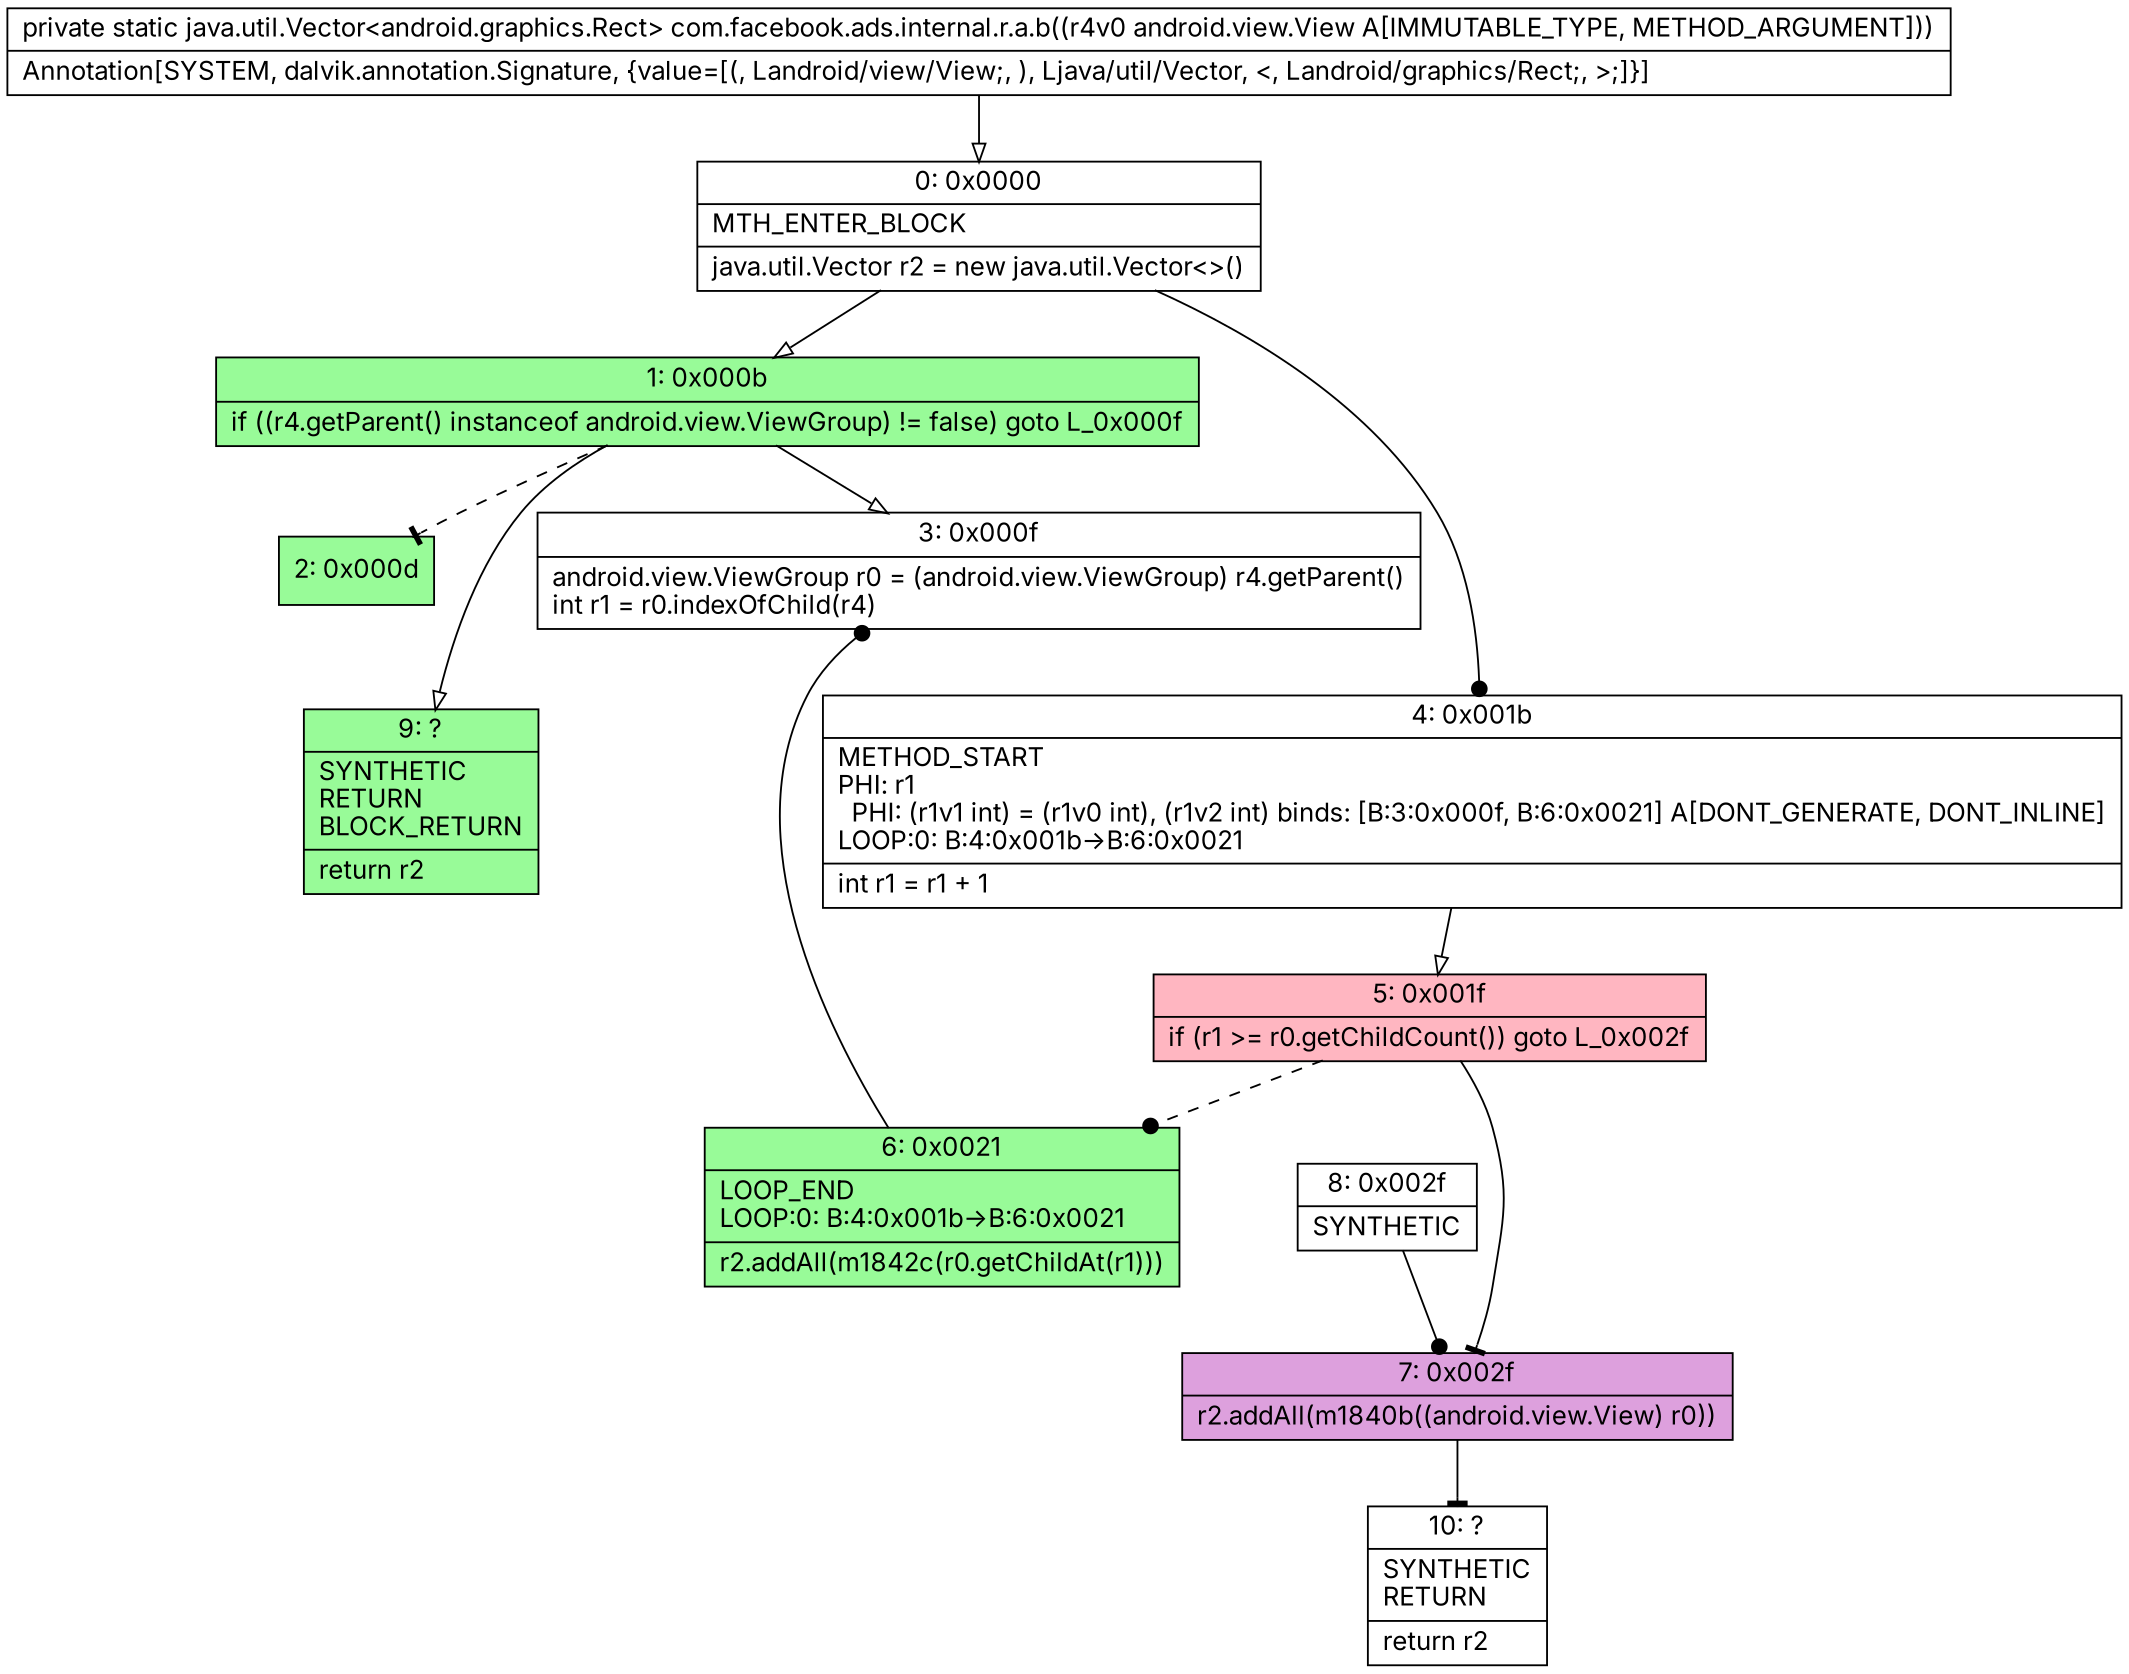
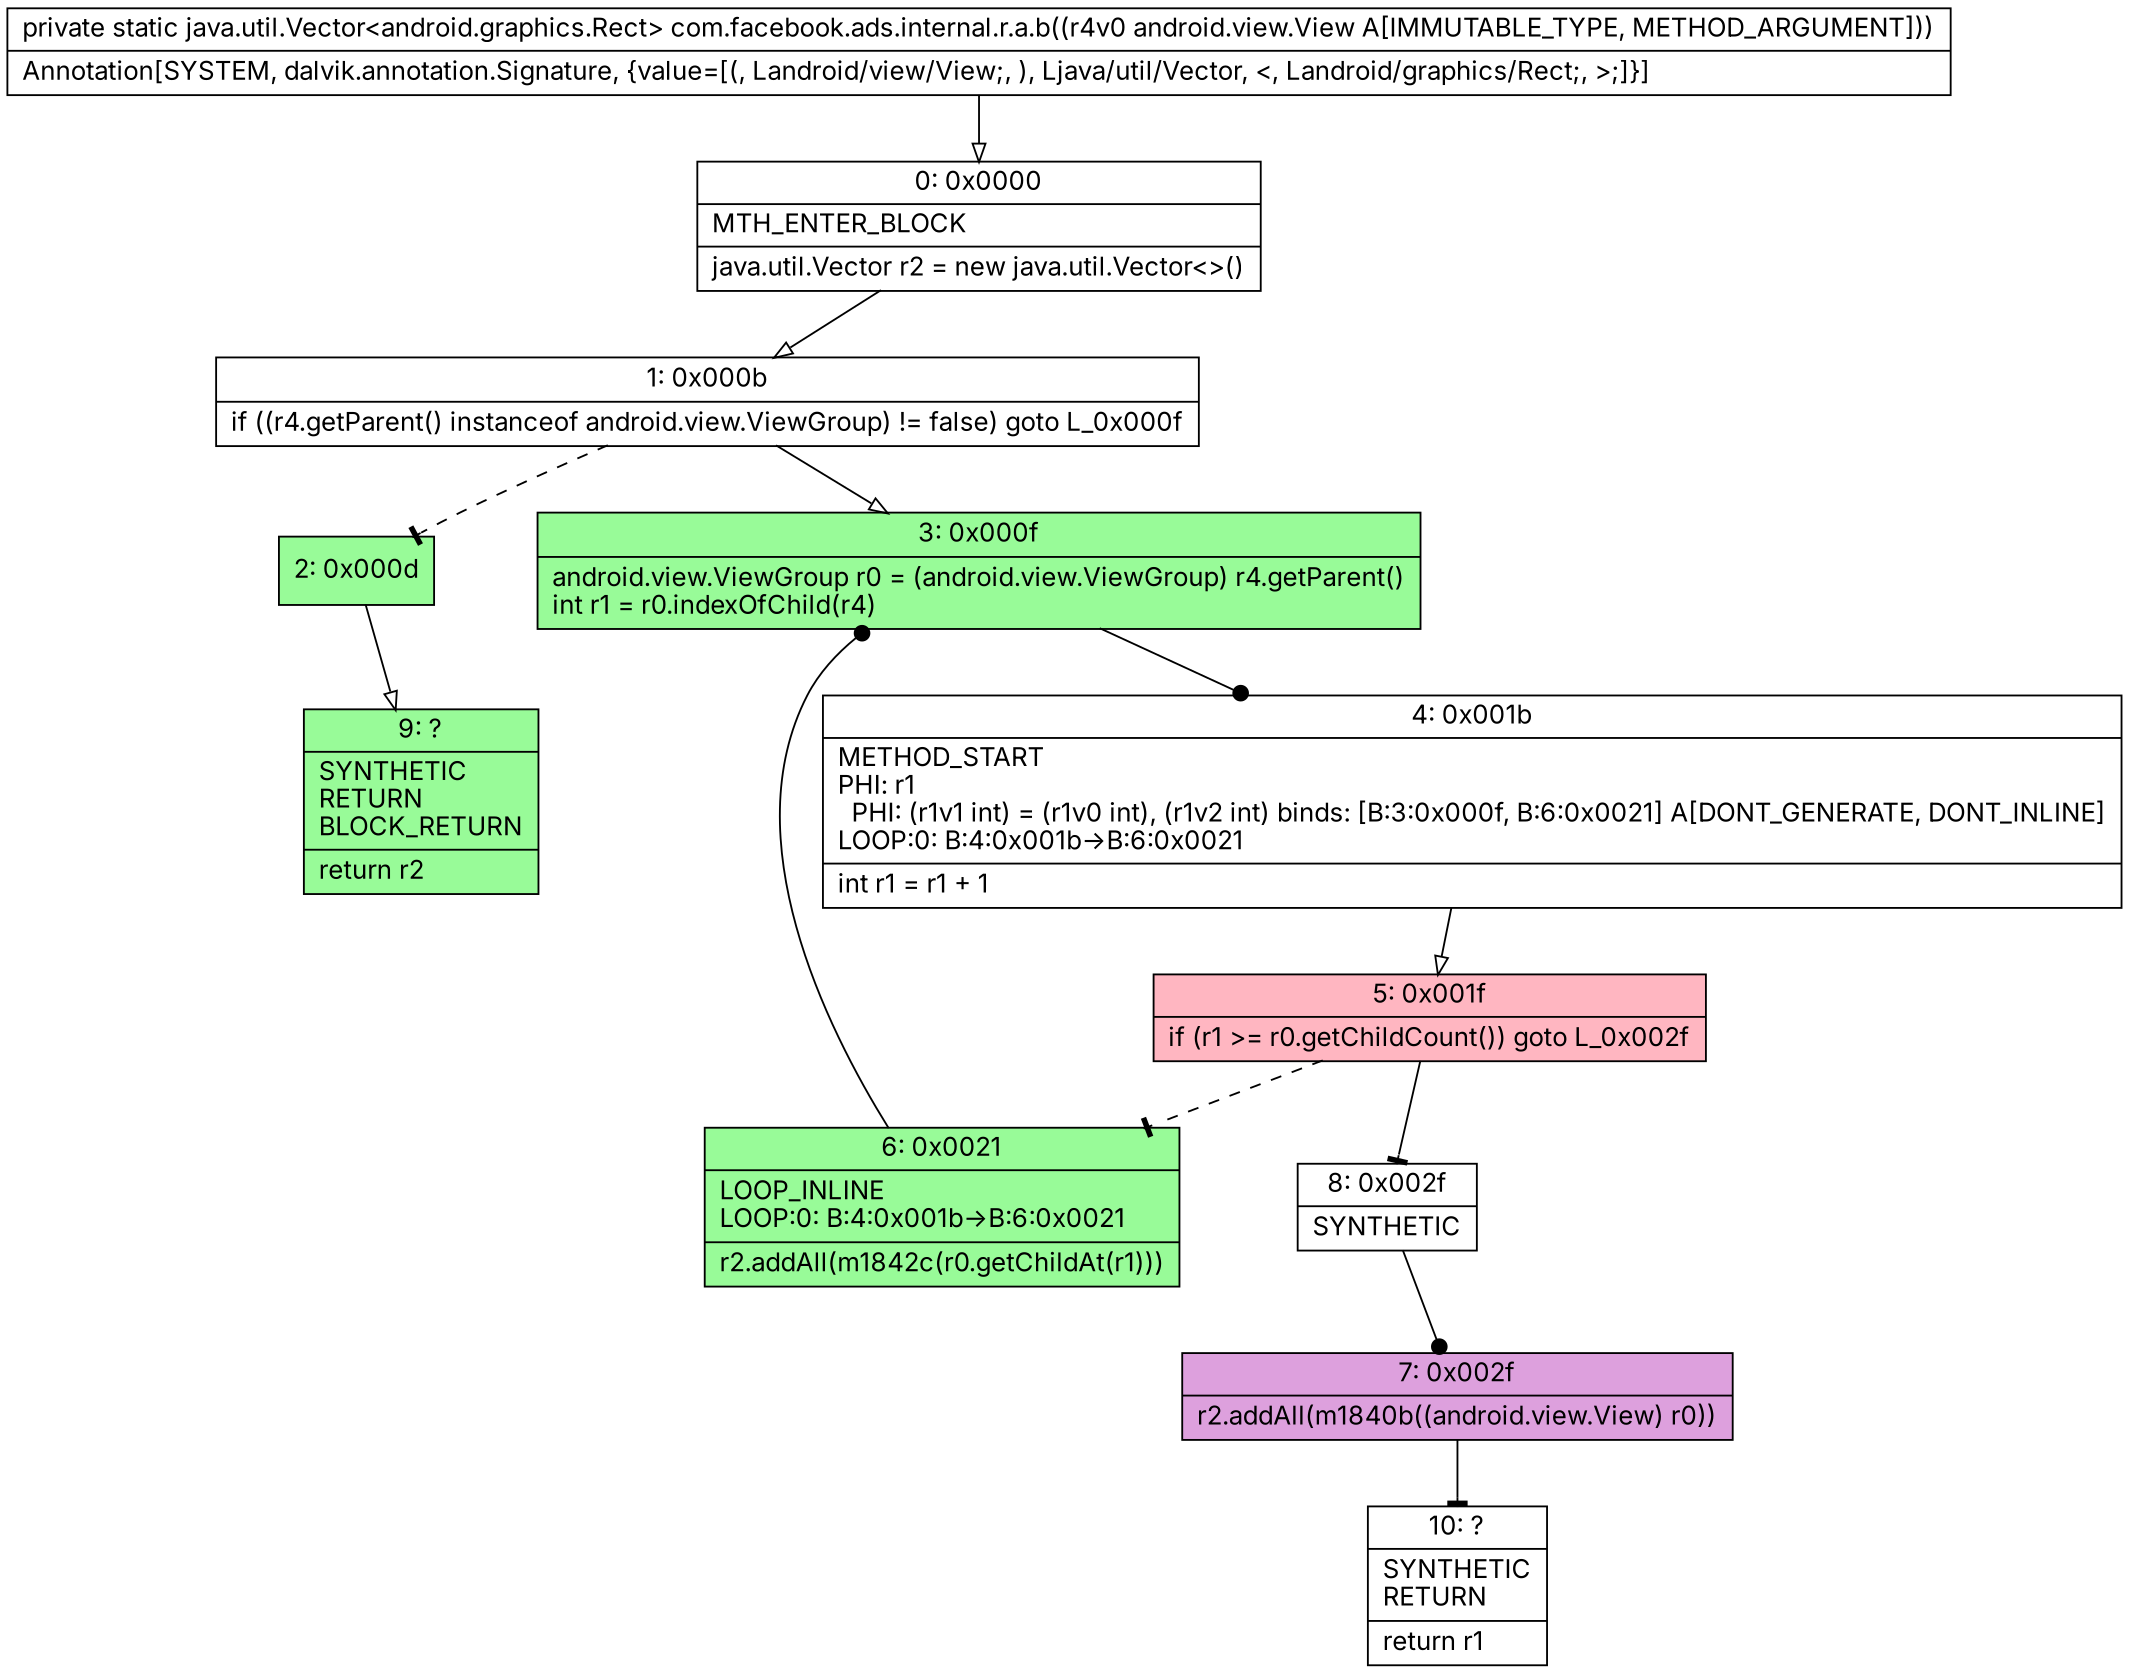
(707, 402) -> (707, 402)
(1379, 438) -> (1167, 659)
(496, 549) -> (378, 648)
(979, 571) -> (979, 571)
(1240, 1092) -> (1240, 1092)
(787, 1191) -> (803, 1191)
(1504, 1200) -> (1410, 1108)
(1436, 1642) -> (1433, 1642)
